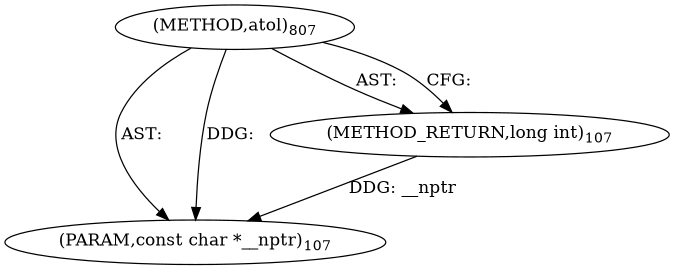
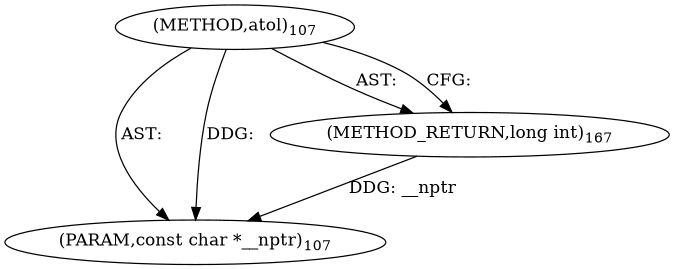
(303, 25) -> (303, 25)
(599, 133) -> (599, 133)
